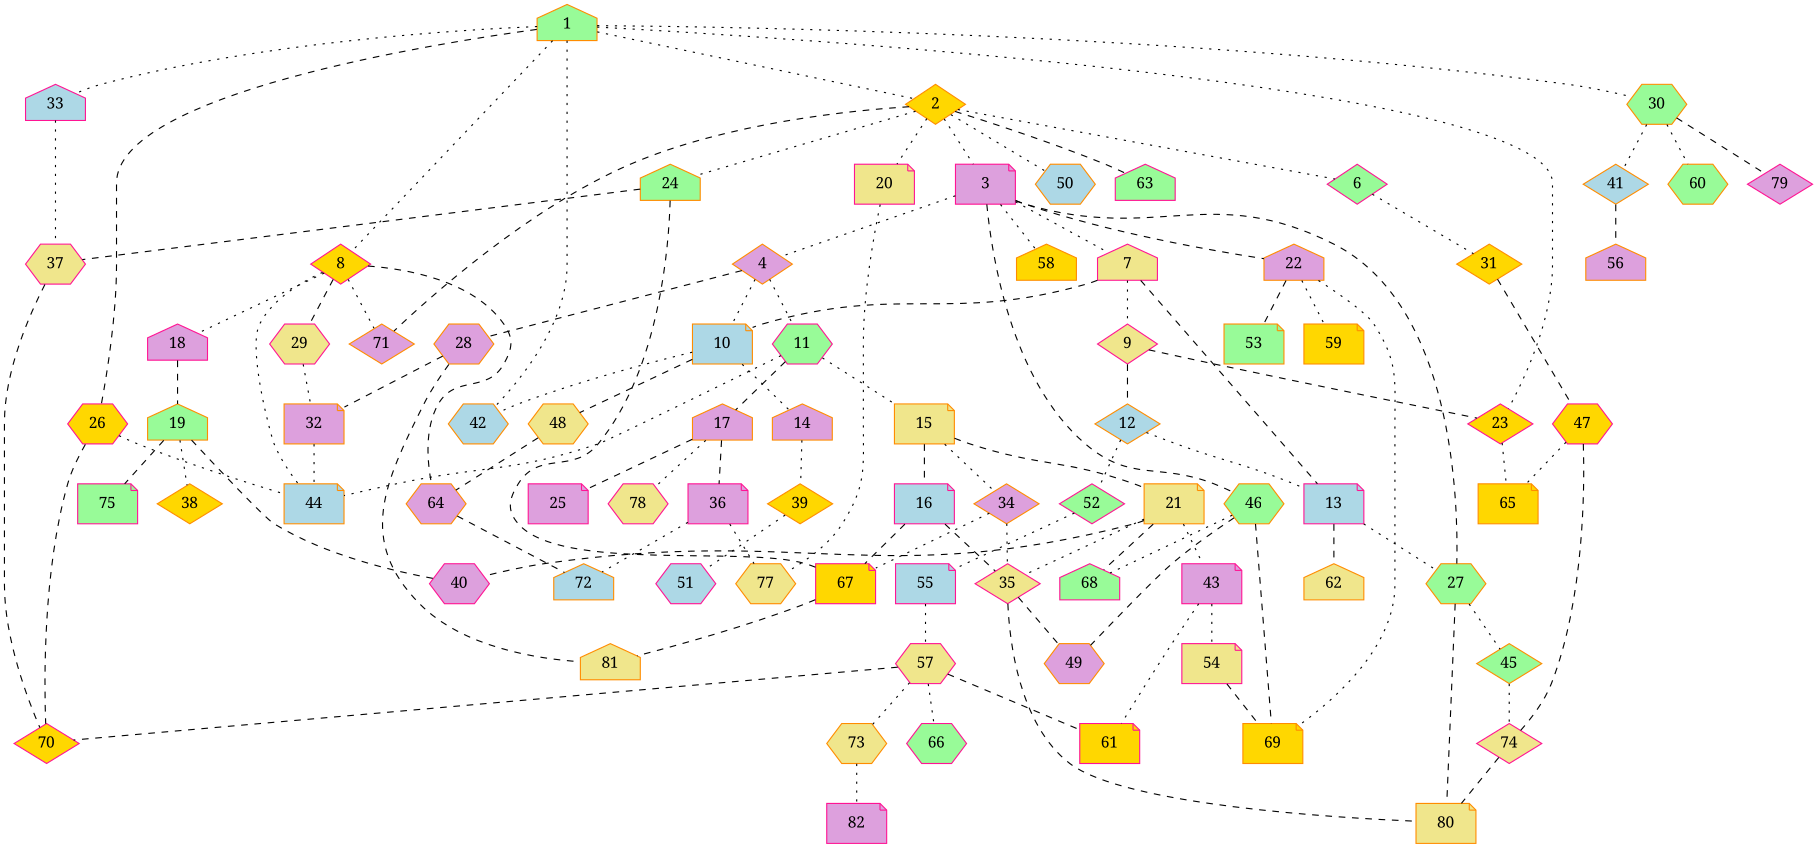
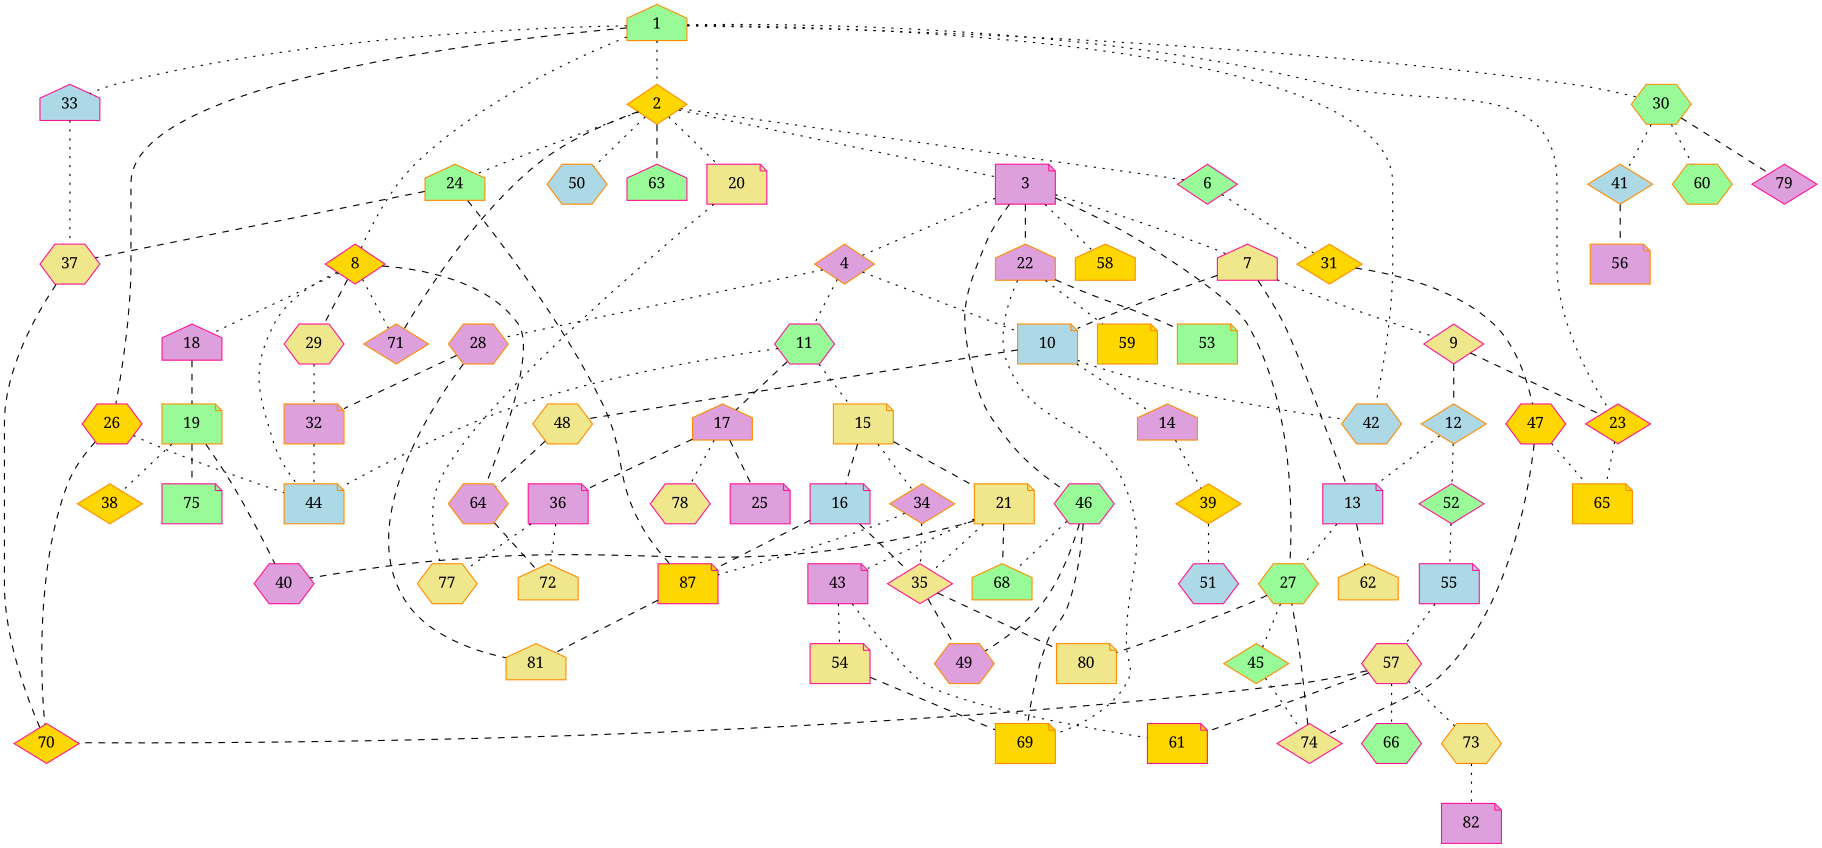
(1616, 264) -> (1620, 264)
(615, 304) -> (663, 304)
(178, 424) -> (192, 424)
(1254, 504) -> (1084, 504)
(584, 584) -> (548, 584)
(846, 584) -> (688, 584)
(1090, 584) -> (1002, 584)
(1480, 780) -> (1301, 664)
